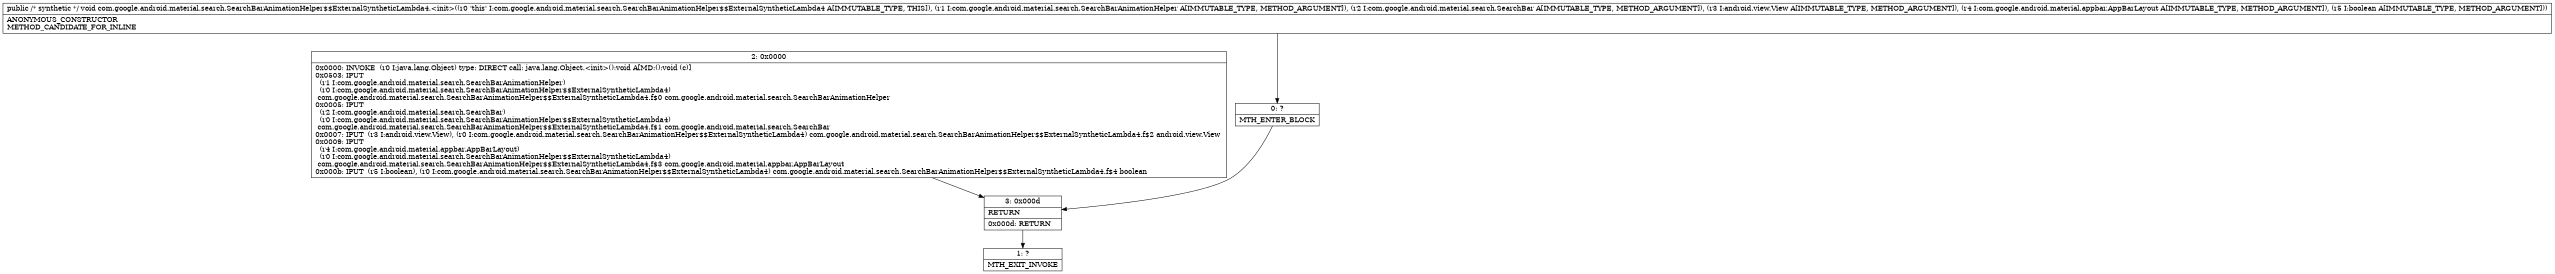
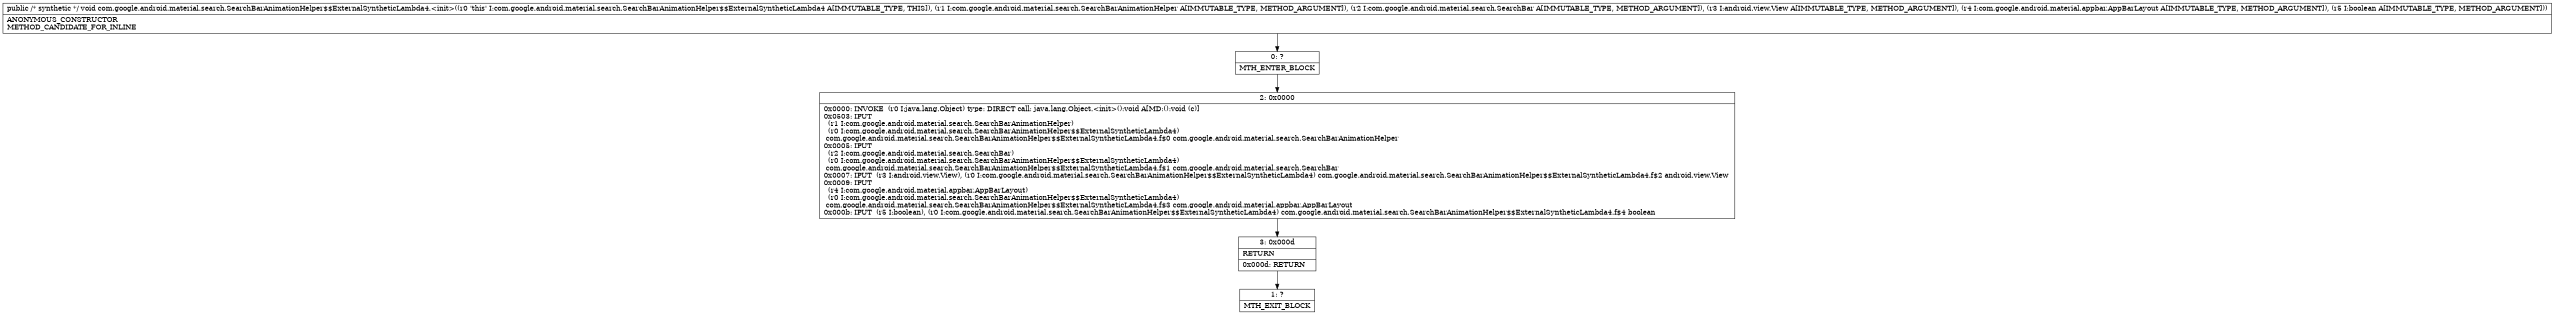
(1183, 193) -> (1277, 81)
(1023, 265) -> (1277, 306)
